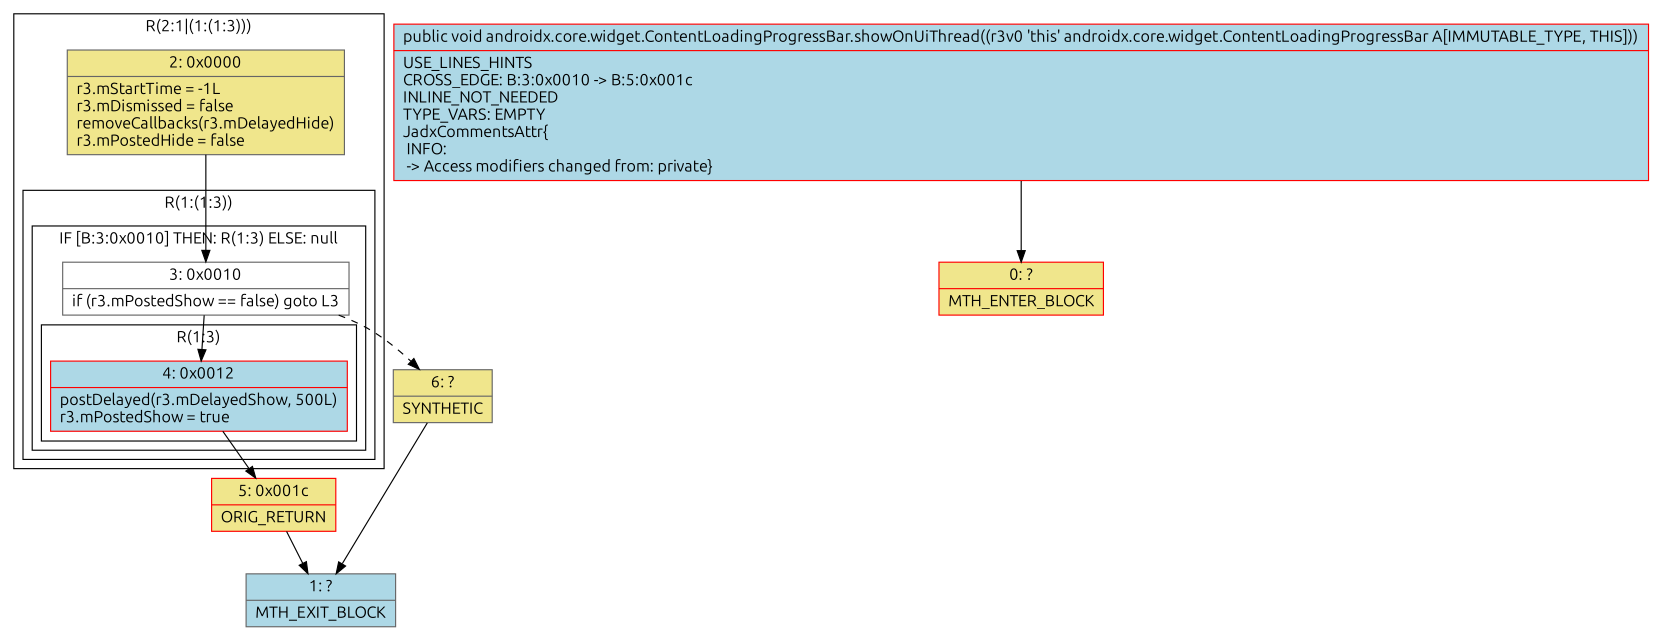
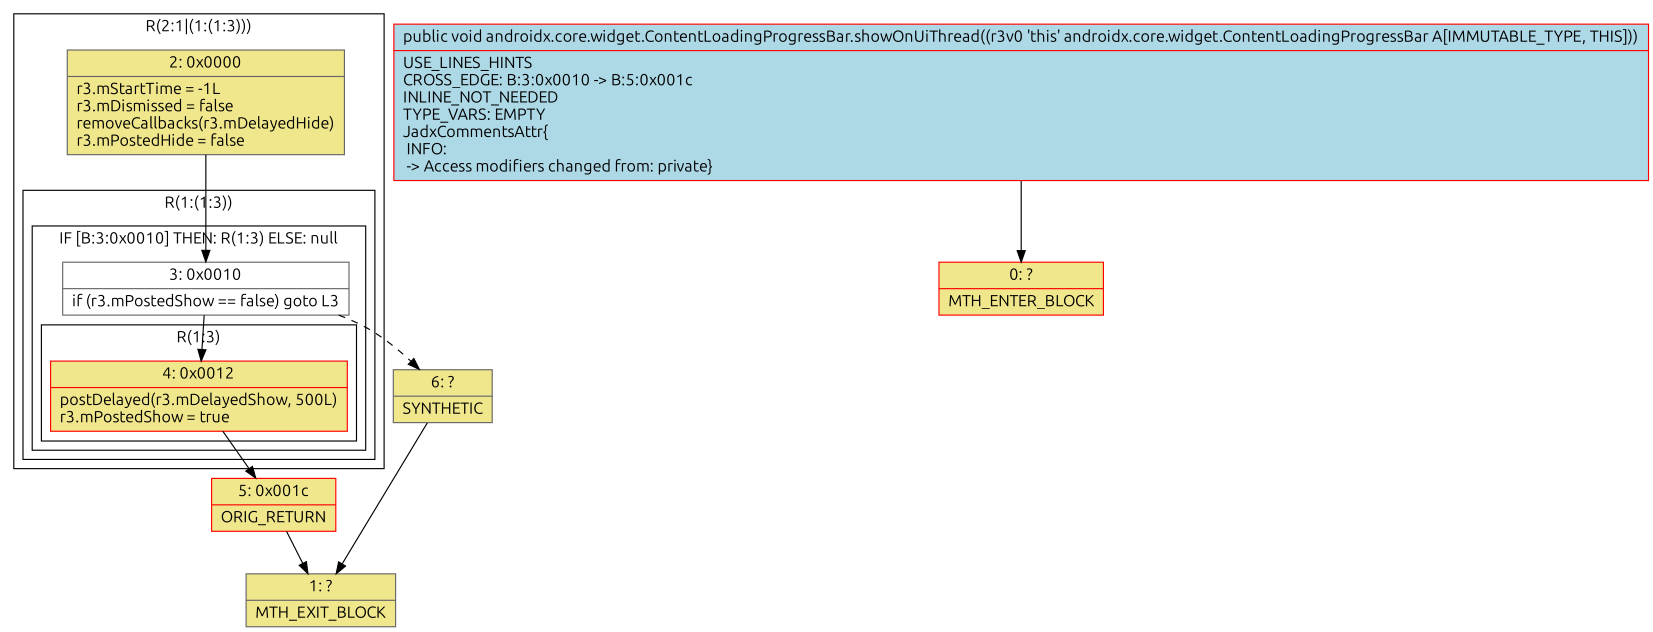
(199, 396) -> (199, 396)
(321, 600) -> (321, 600)
